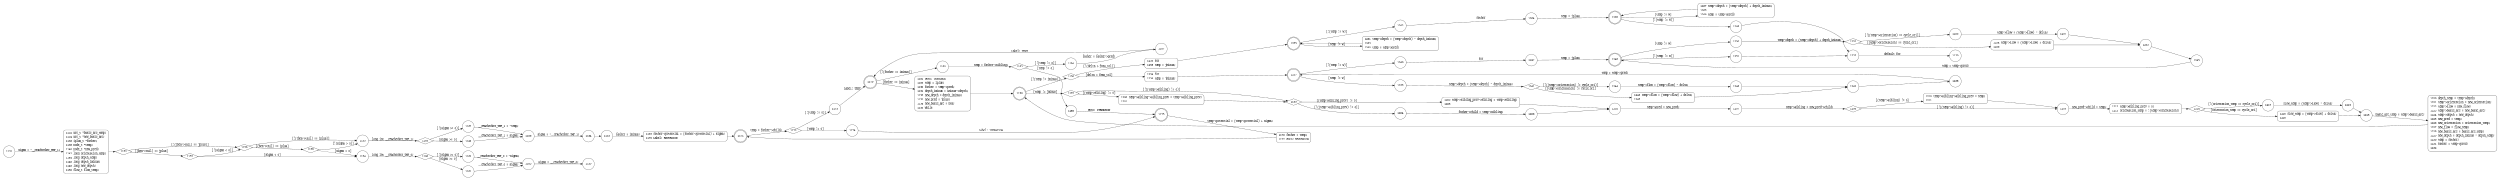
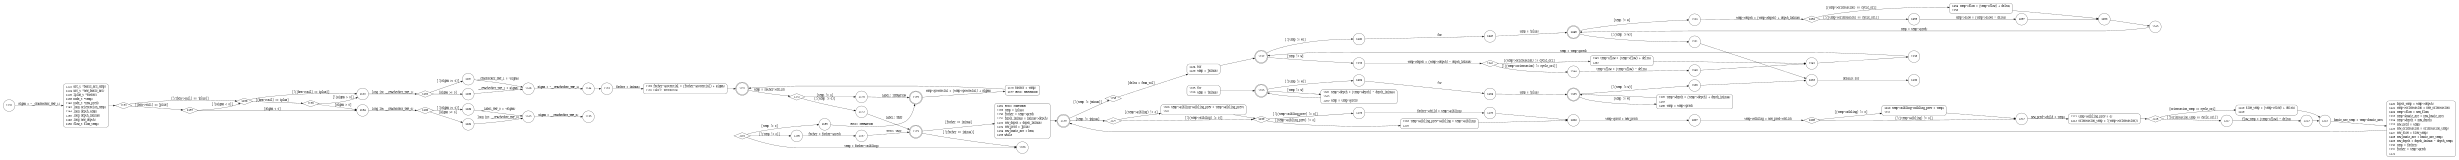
(1481, 18) -> (1439, 84)
(1020, 52) -> (894, 131)
(979, 67) -> (880, 148)
(1109, 69) -> none
(498, 126) -> (498, 79)
(498, 156) -> (498, 109)
(498, 165) -> (498, 118)
